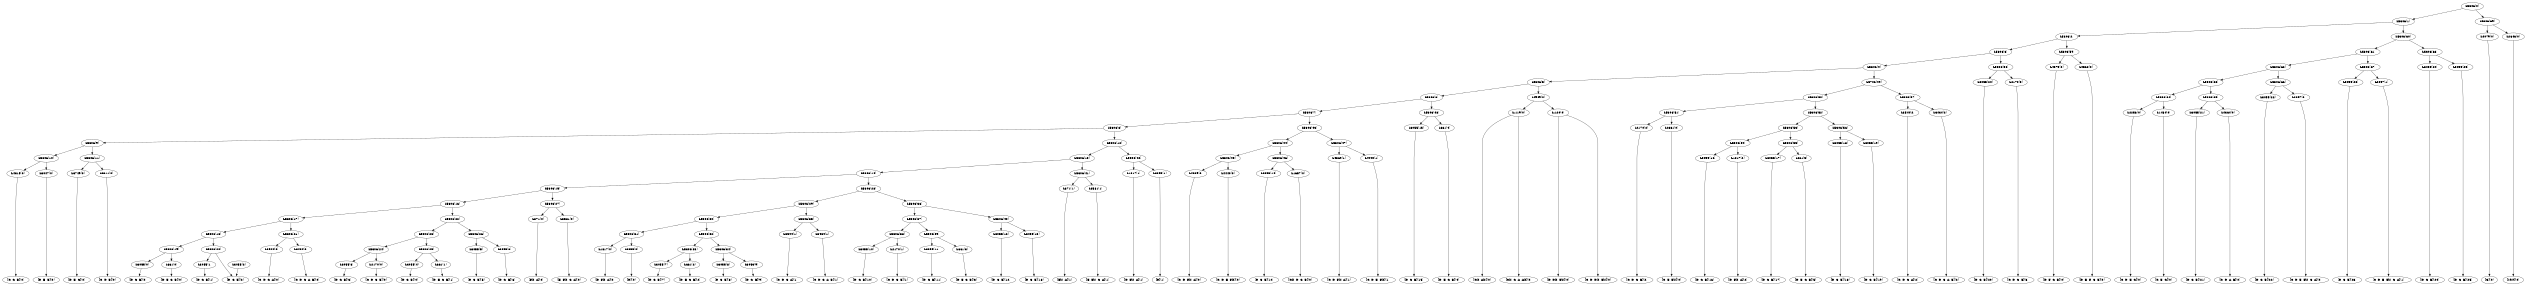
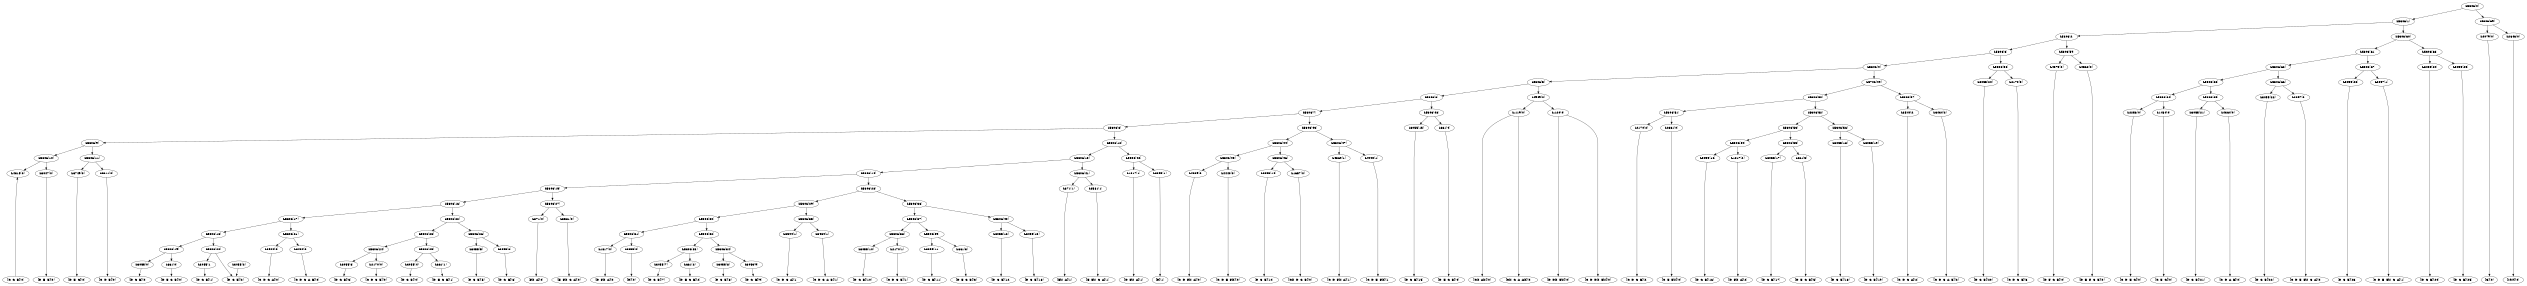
(16, 226) -> (16, 228)
